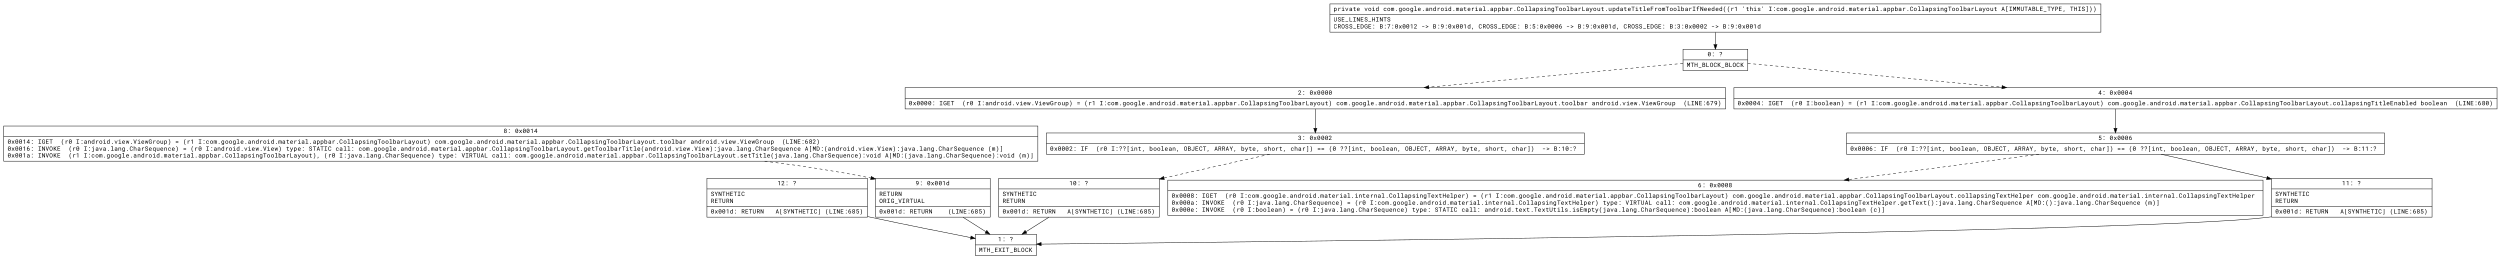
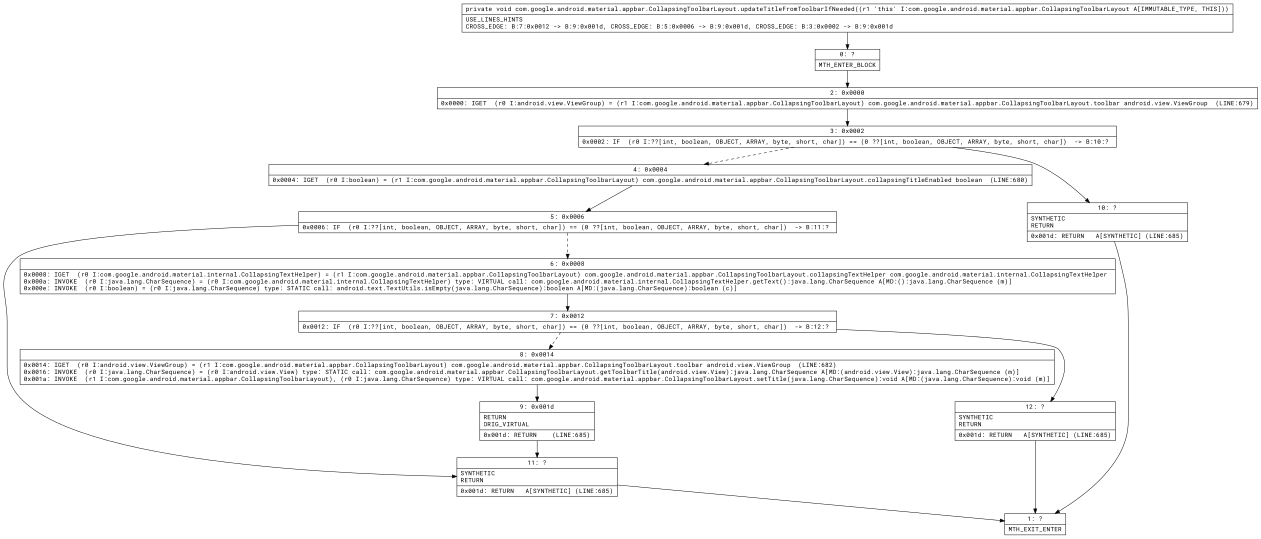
(1715, 65) -> (847, 65)
(1556, 75) -> (847, 77)
(1875, 75) -> (751, 155)
(1217, 166) -> (1025, 160)
(818, 169) -> (537, 391)
(974, 224) -> (537, 447)
(1006, 250) -> (1035, 529)
none -> (568, 322)
